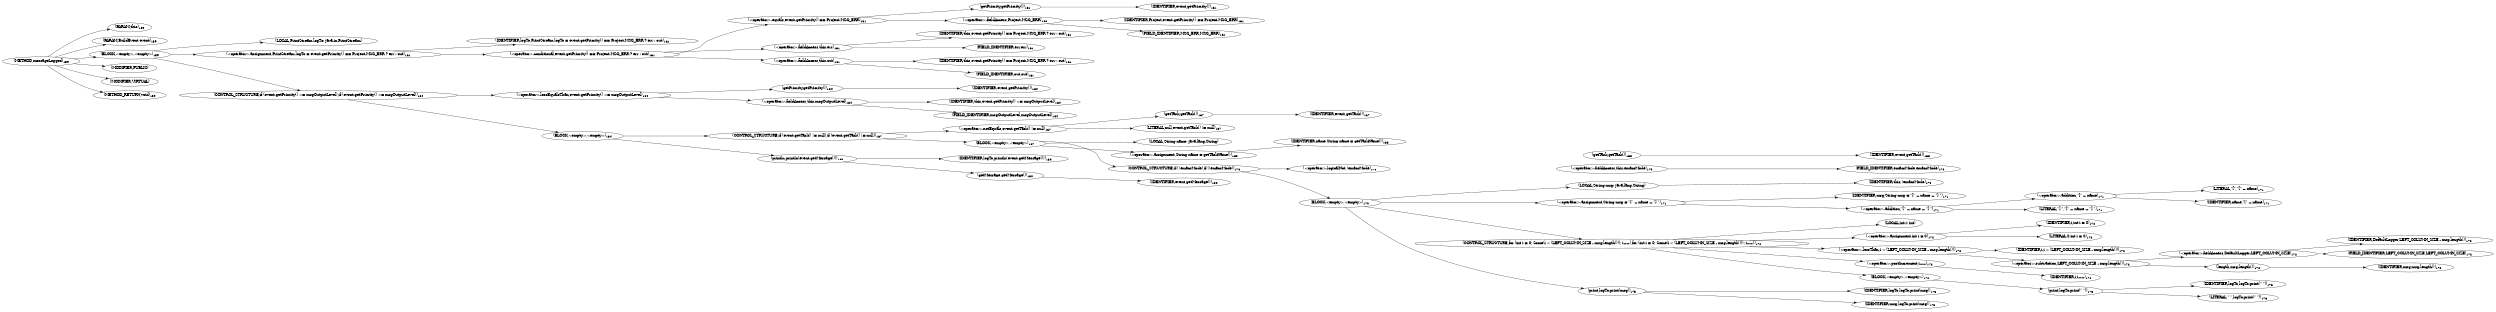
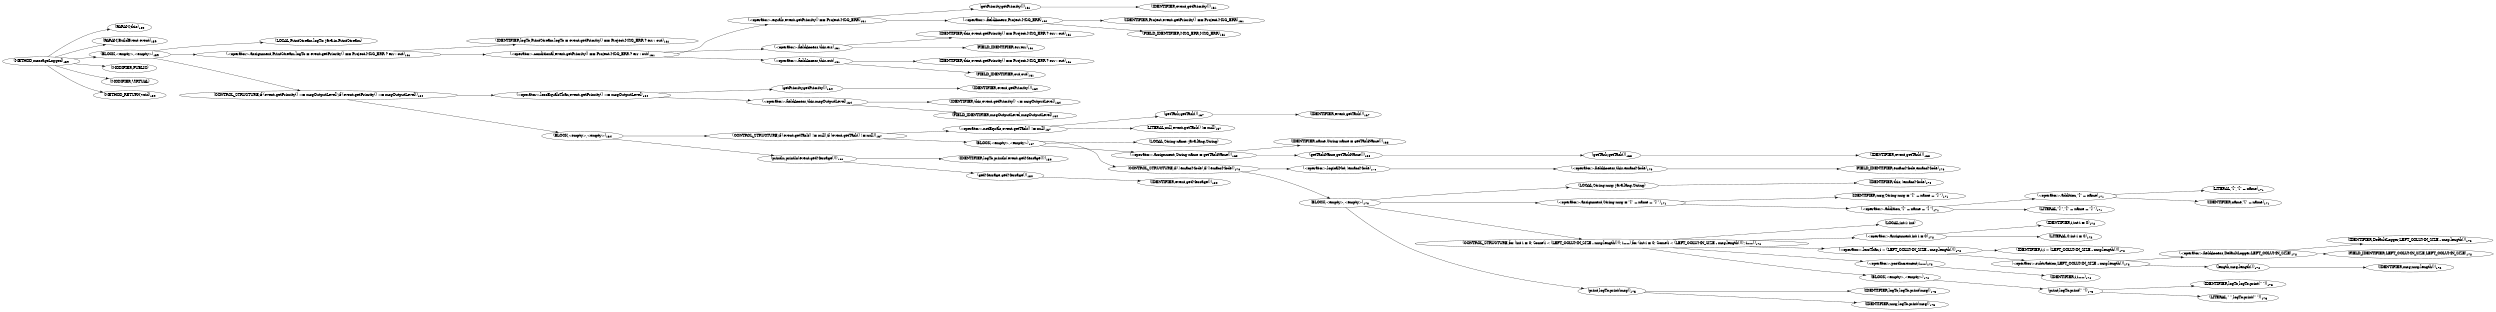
none -> (1340, 155)
none -> (1472, 169)
